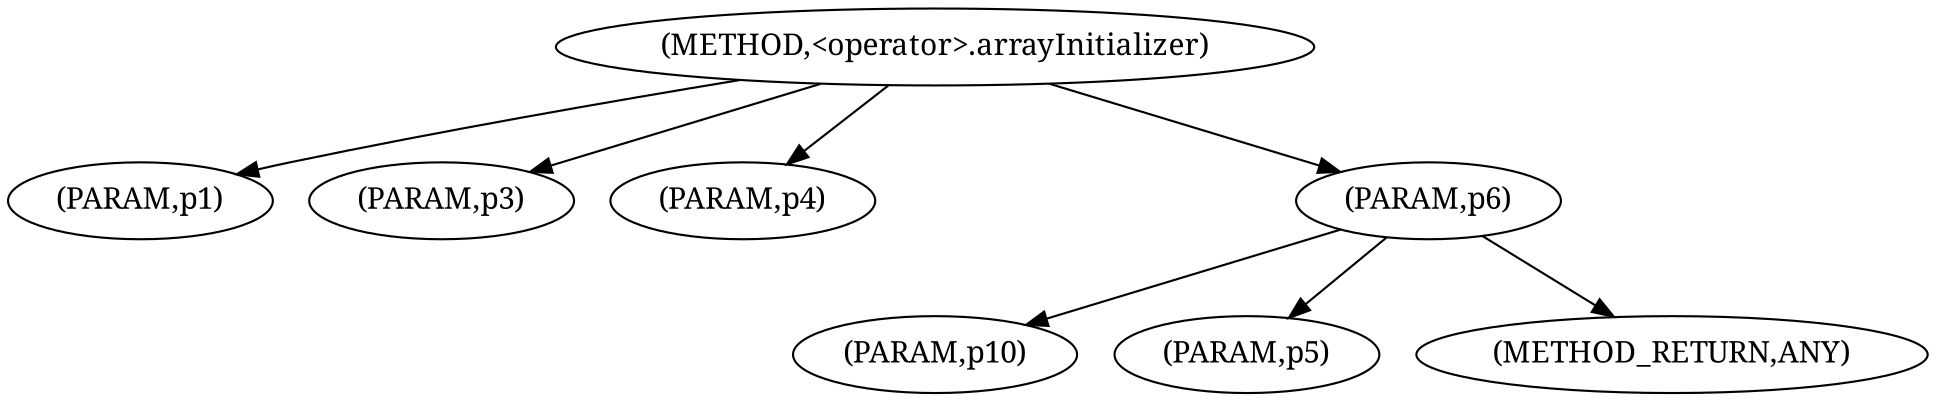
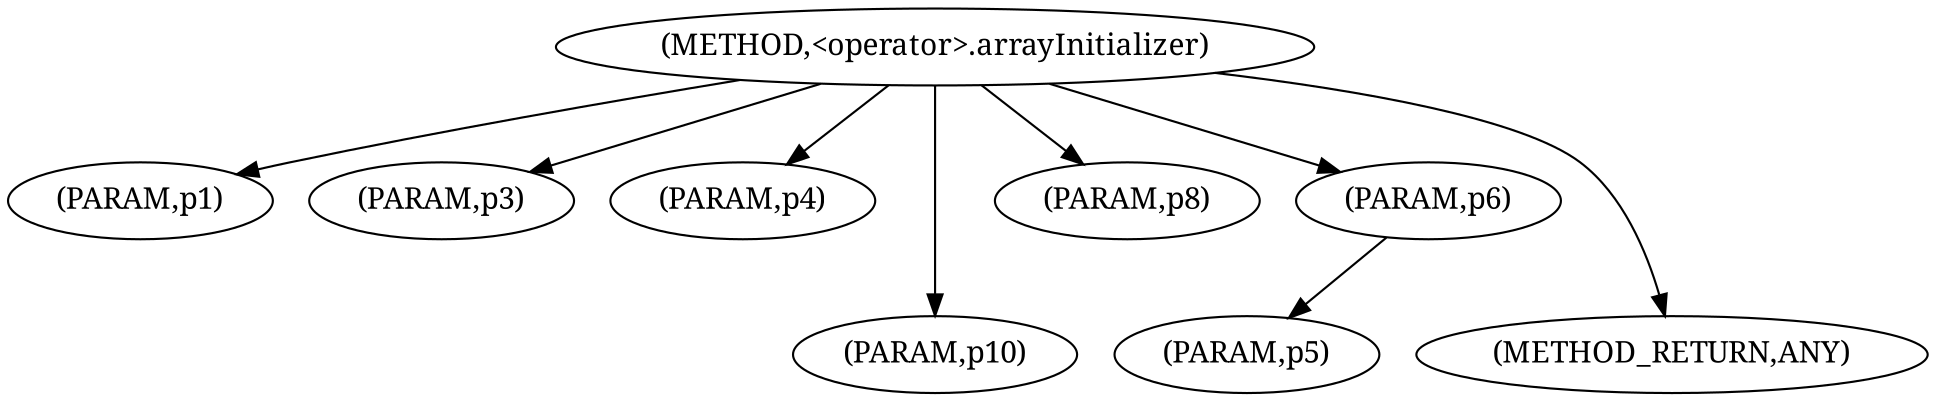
none -> (1127, 201)
(1539, 271) -> (1478, 120)
(1193, 274) -> (935, 190)
